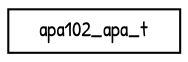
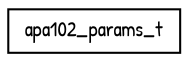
(94, 31) -> (94, 31)
